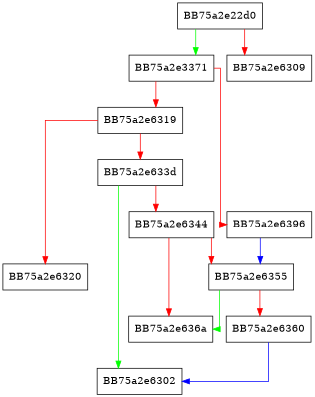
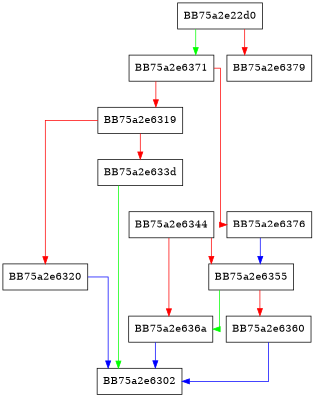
(171, 68) -> (171, 68)
(269, 68) -> (269, 68)
(156, 195) -> none
(269, 225) -> (269, 225)
none -> (108, 309)
none -> (155, 352)
